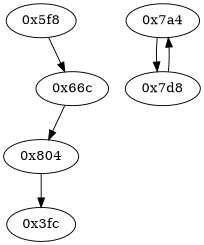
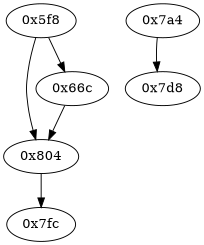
(169, 59) -> none
none -> (27, 84)
(41, 224) -> (41, 224)
